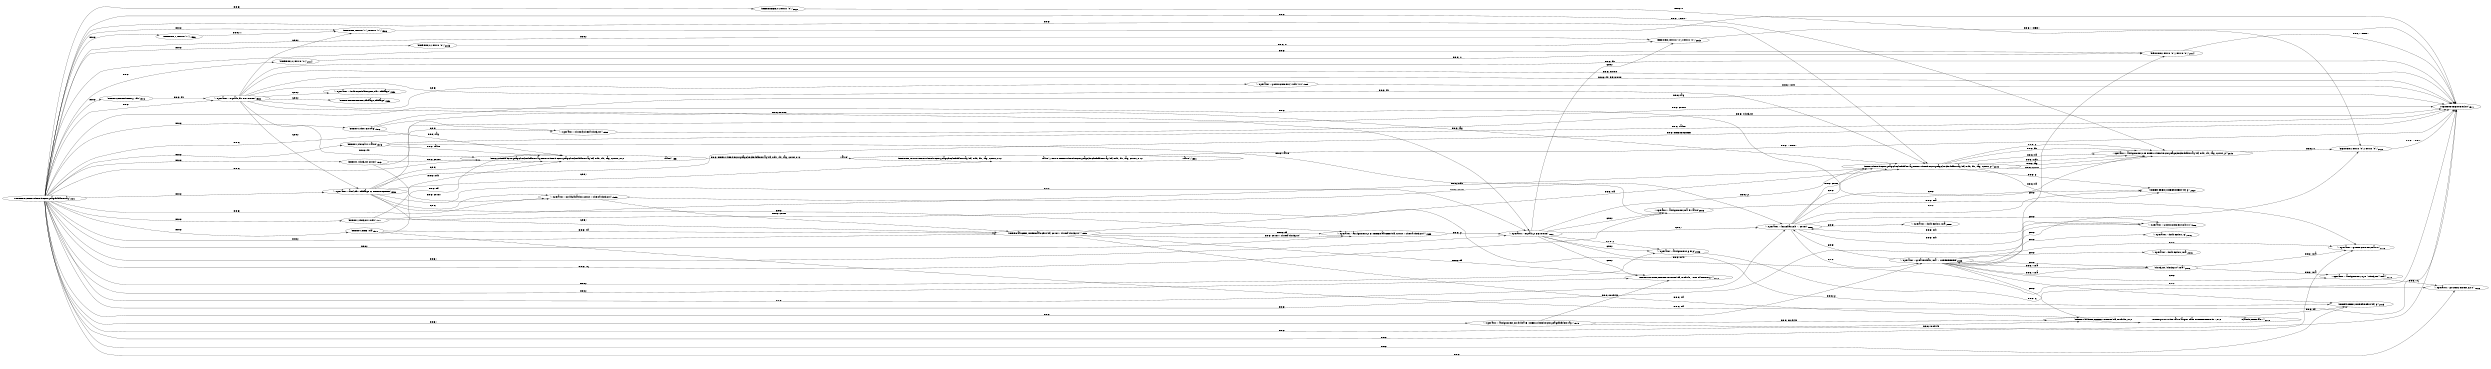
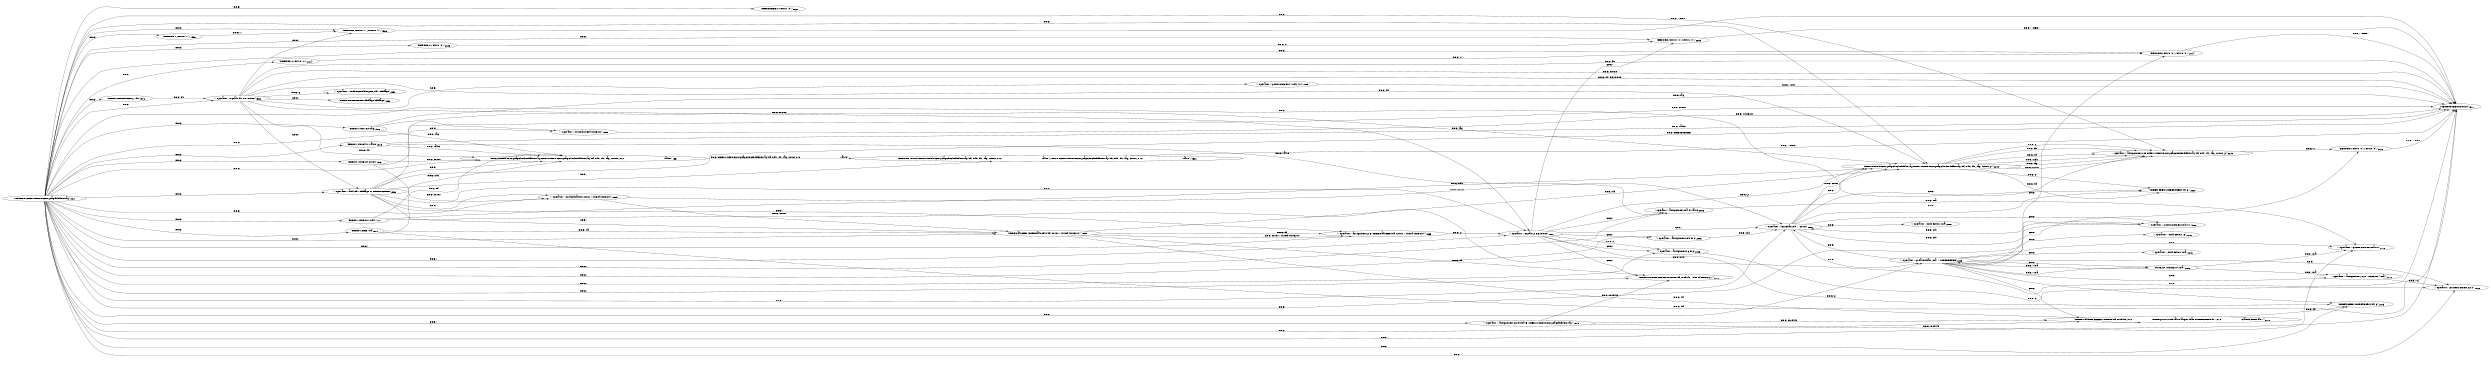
(1612, 10) -> none
(296, 92) -> (296, 92)
none -> (1679, 238)
none -> (2211, 261)
(584, 266) -> (584, 266)
